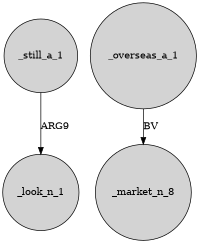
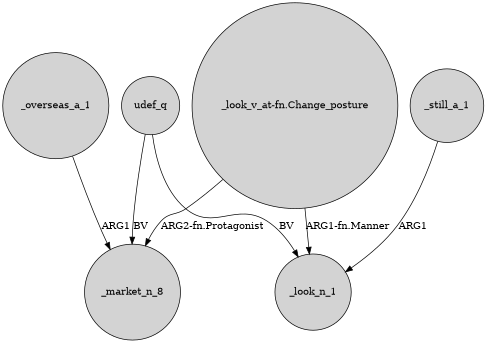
none -> (151, 106)
none -> (295, 106)
(55, 127) -> (413, 226)
(151, 127) -> (116, 226)
